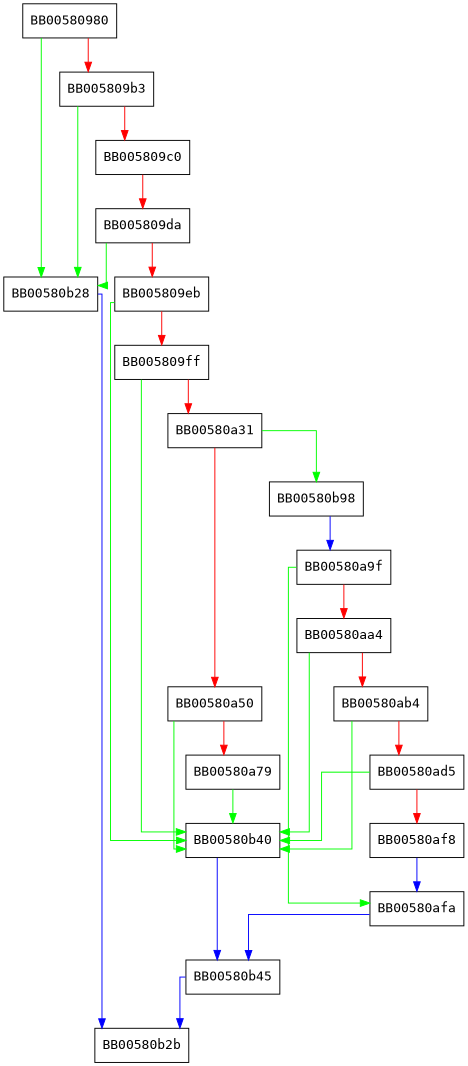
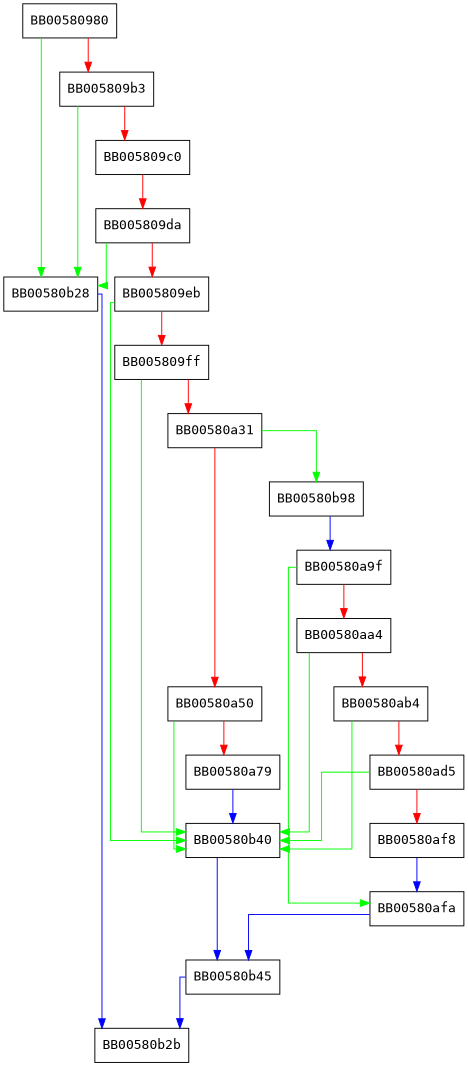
(233, 801) -> (233, 801)
